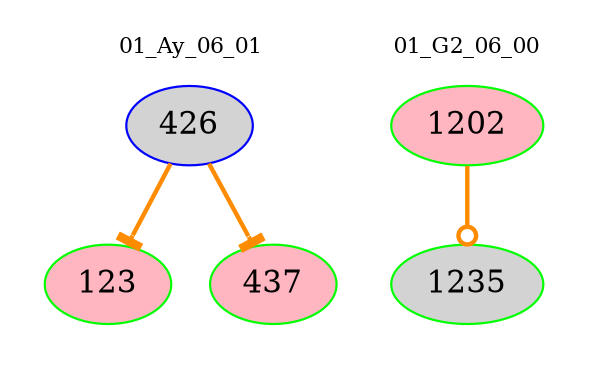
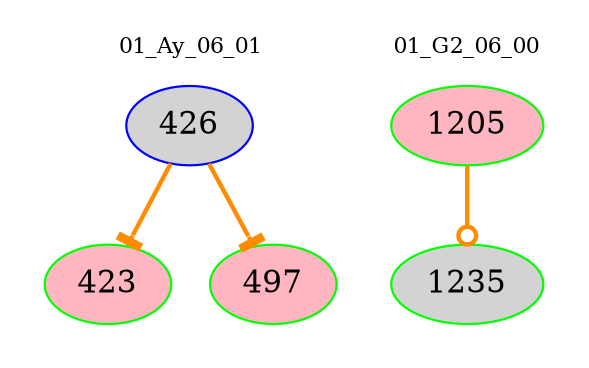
(467, 126) -> (467, 126)
(108, 284) -> (108, 284)
(273, 284) -> (273, 284)
